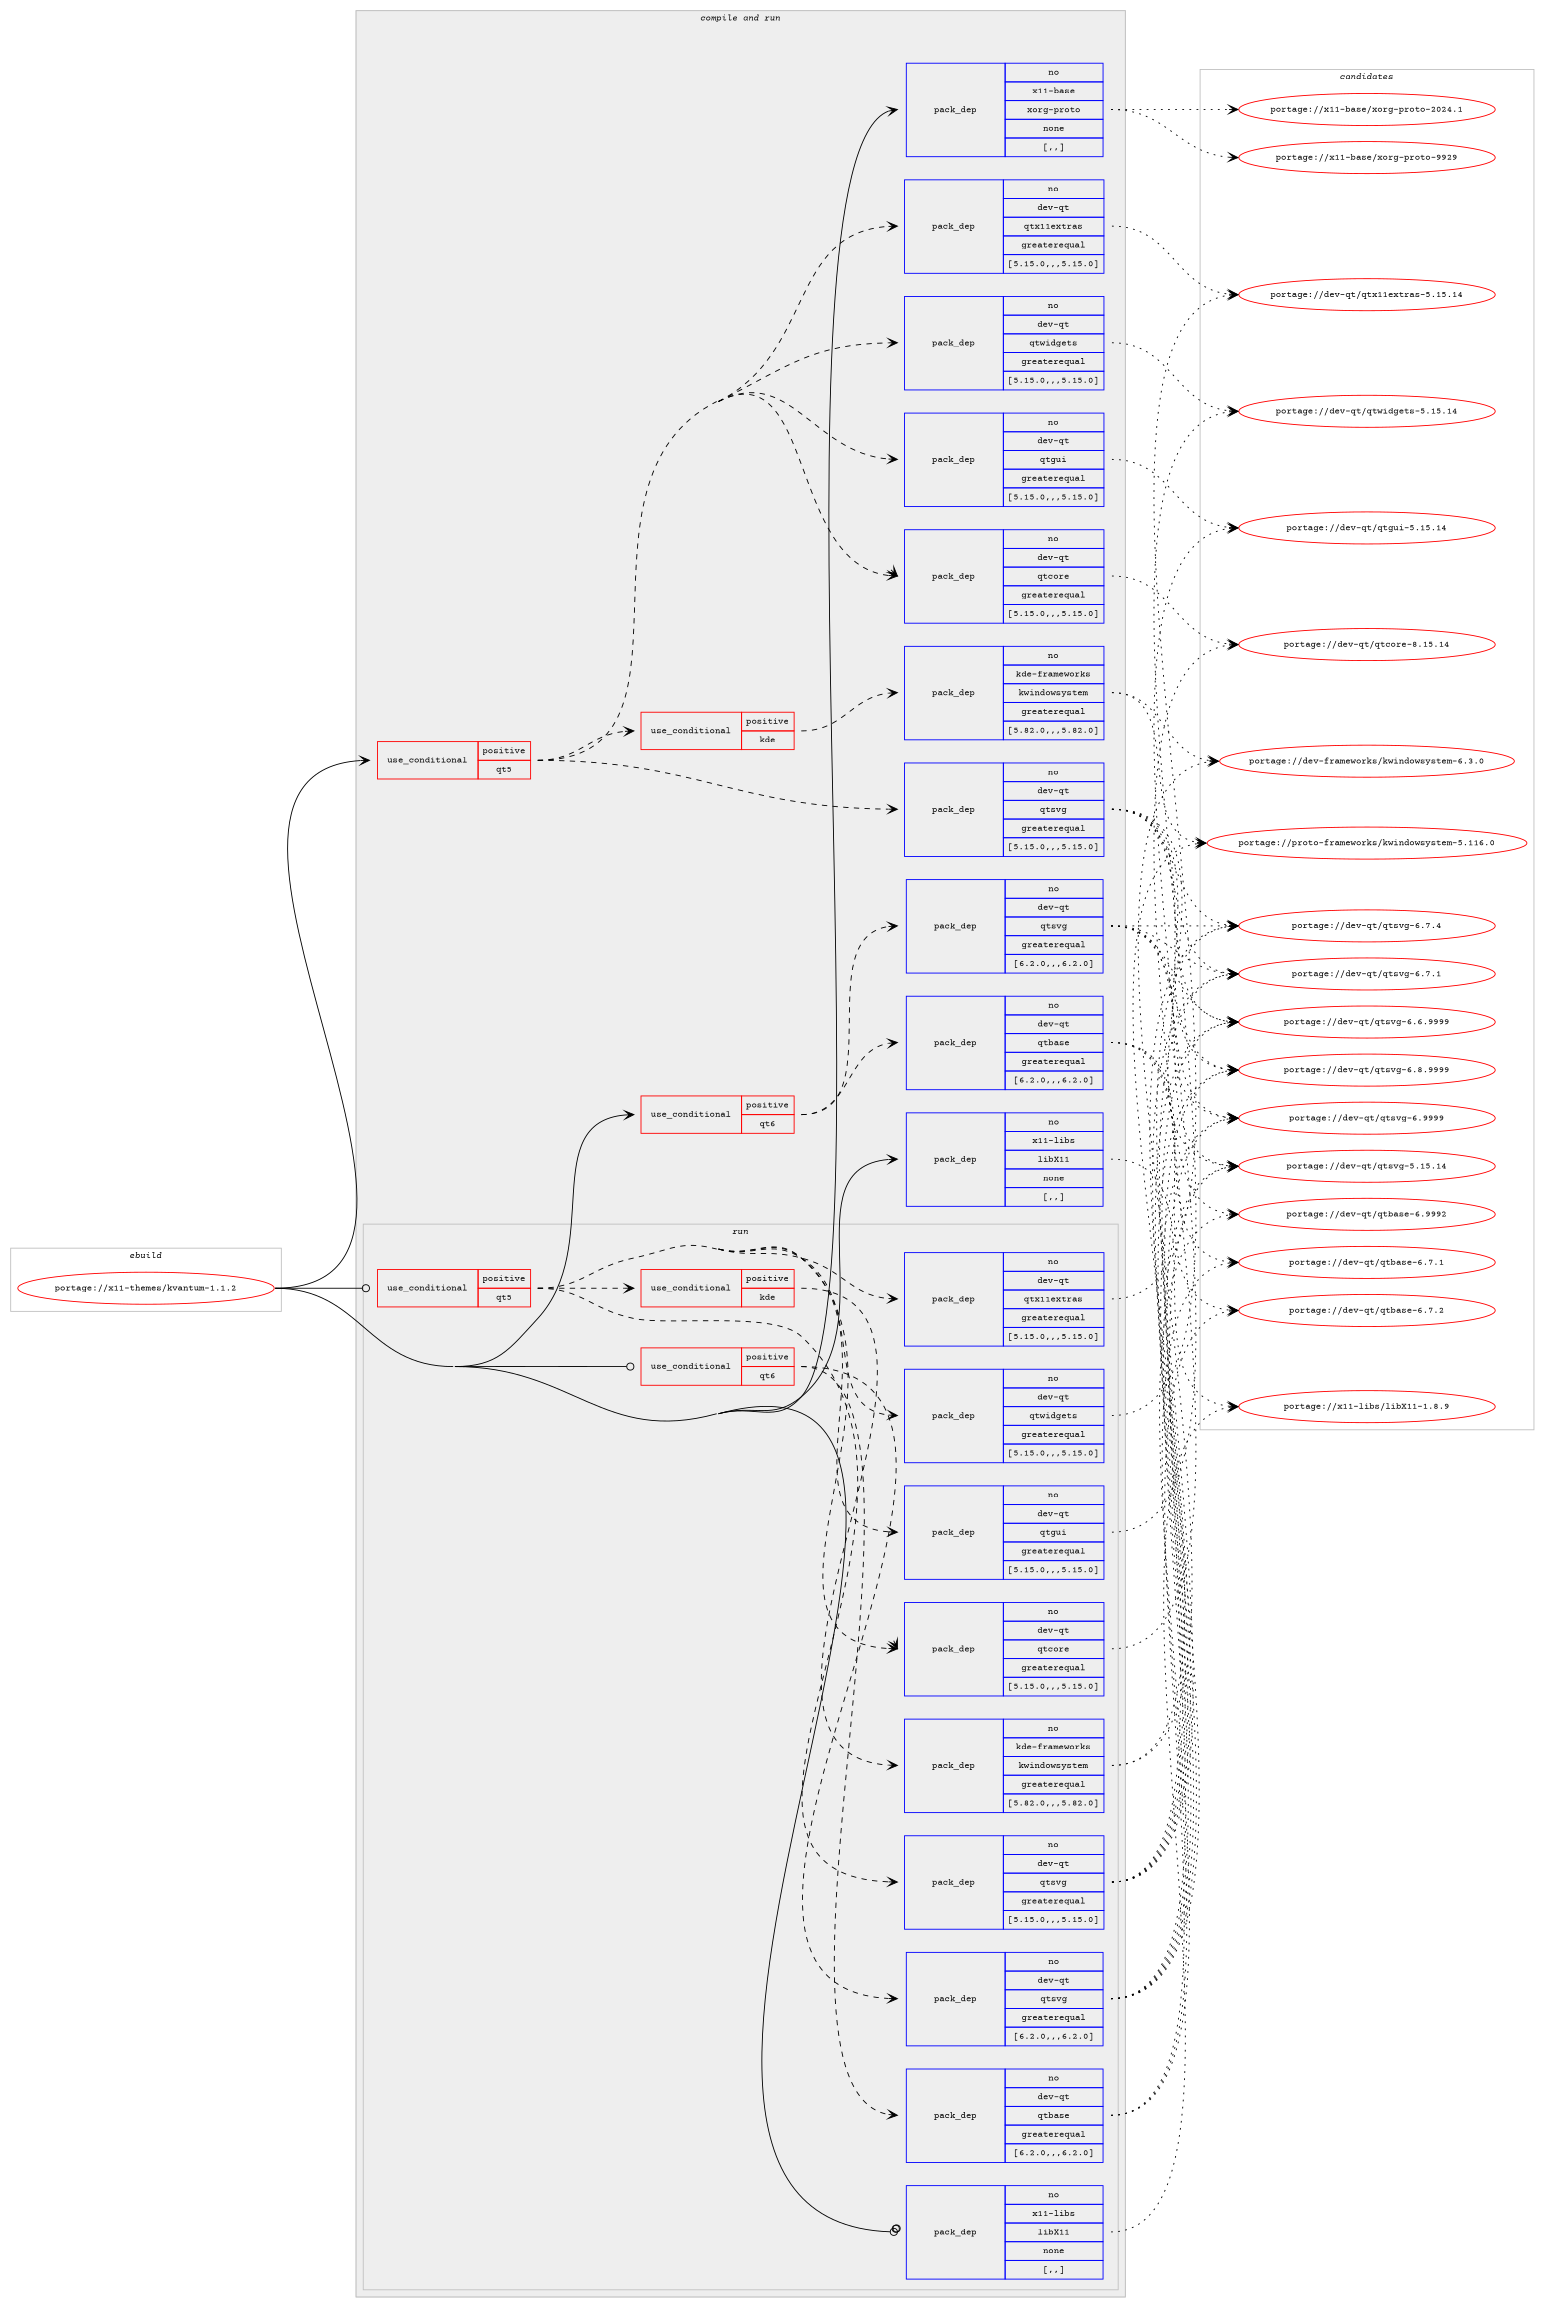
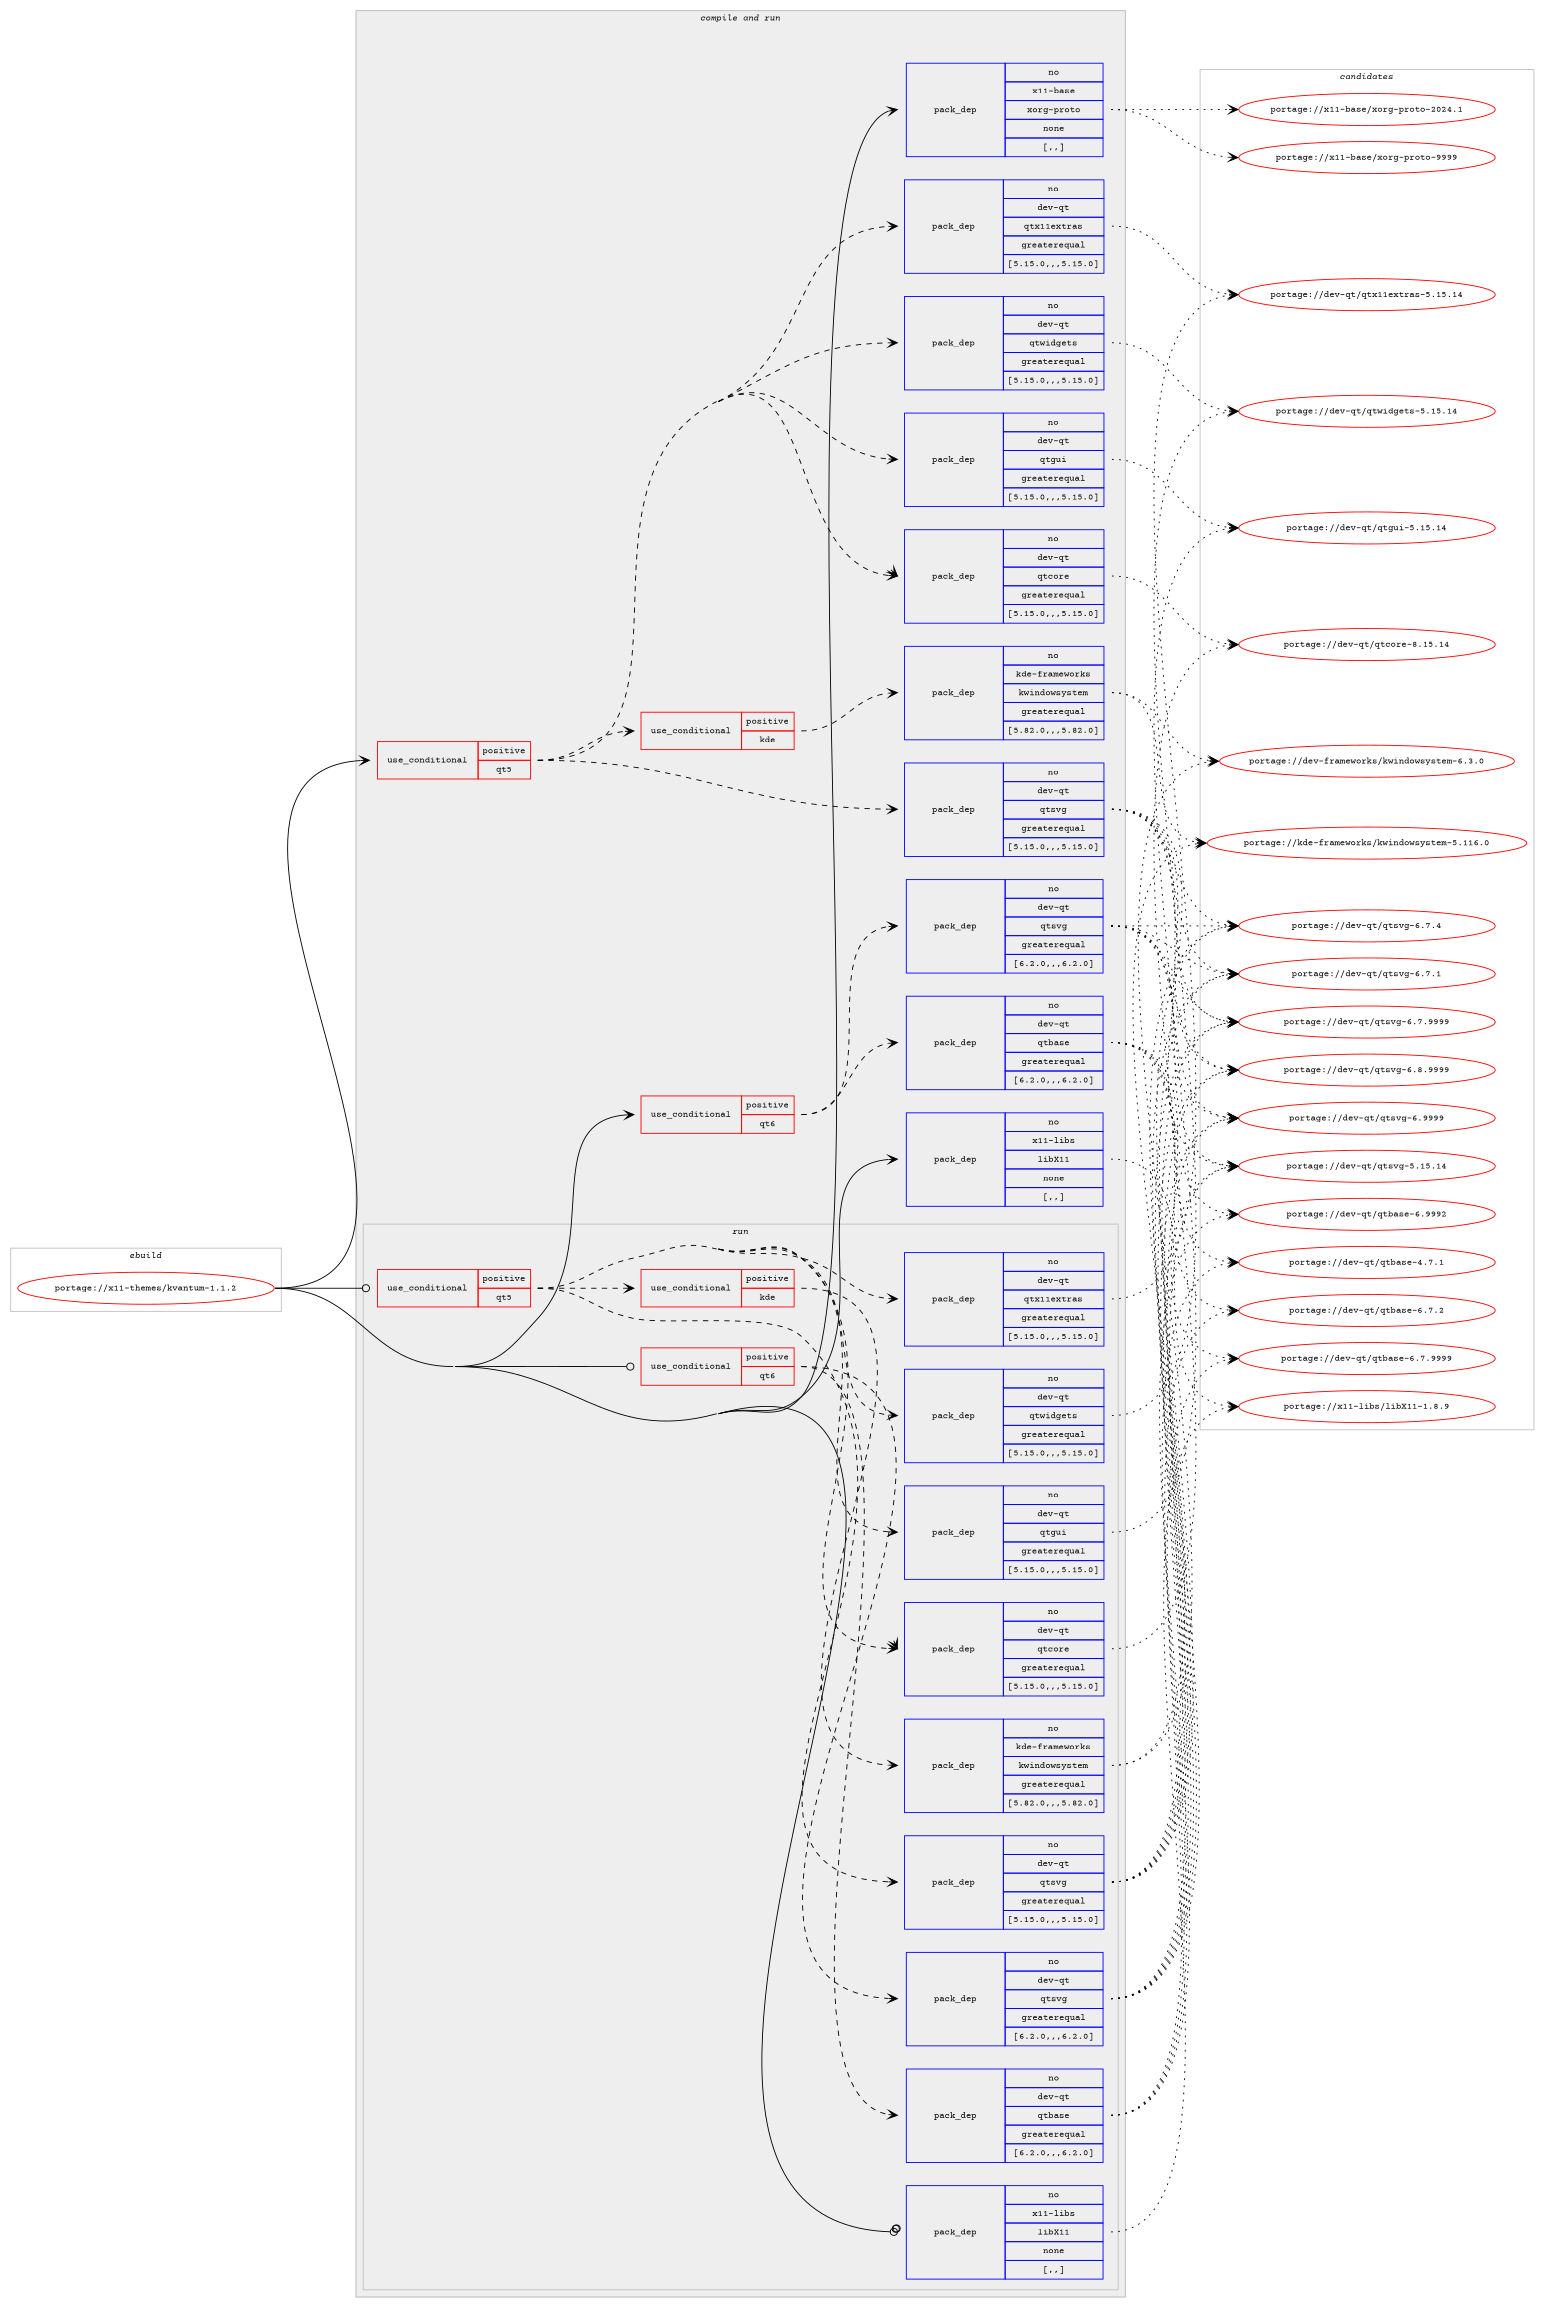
(1367, 158) -> (1367, 158)
(1367, 843) -> (1367, 843)
(1367, 1022) -> (1367, 1022)
(1367, 1262) -> (1367, 1262)
none -> (1367, 1359)
